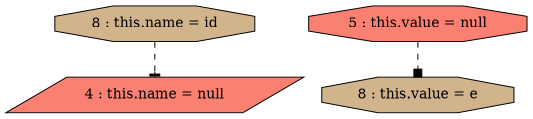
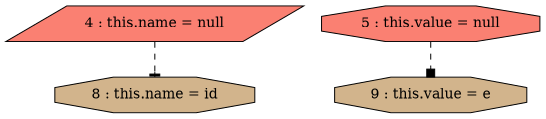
(155, 57) -> (155, 57)
(418, 95) -> (431, 95)
